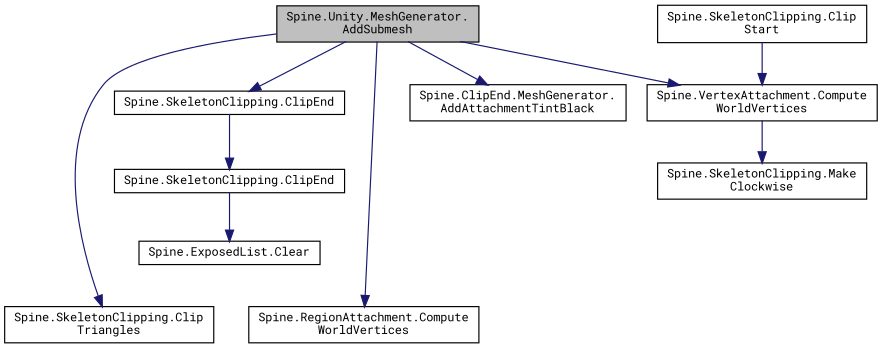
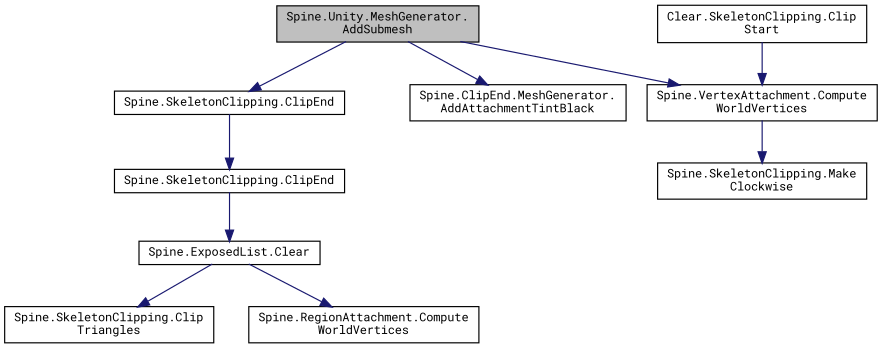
(762, 24) -> (762, 24)
(94, 100) -> (180, 283)
(371, 168) -> (285, 283)
